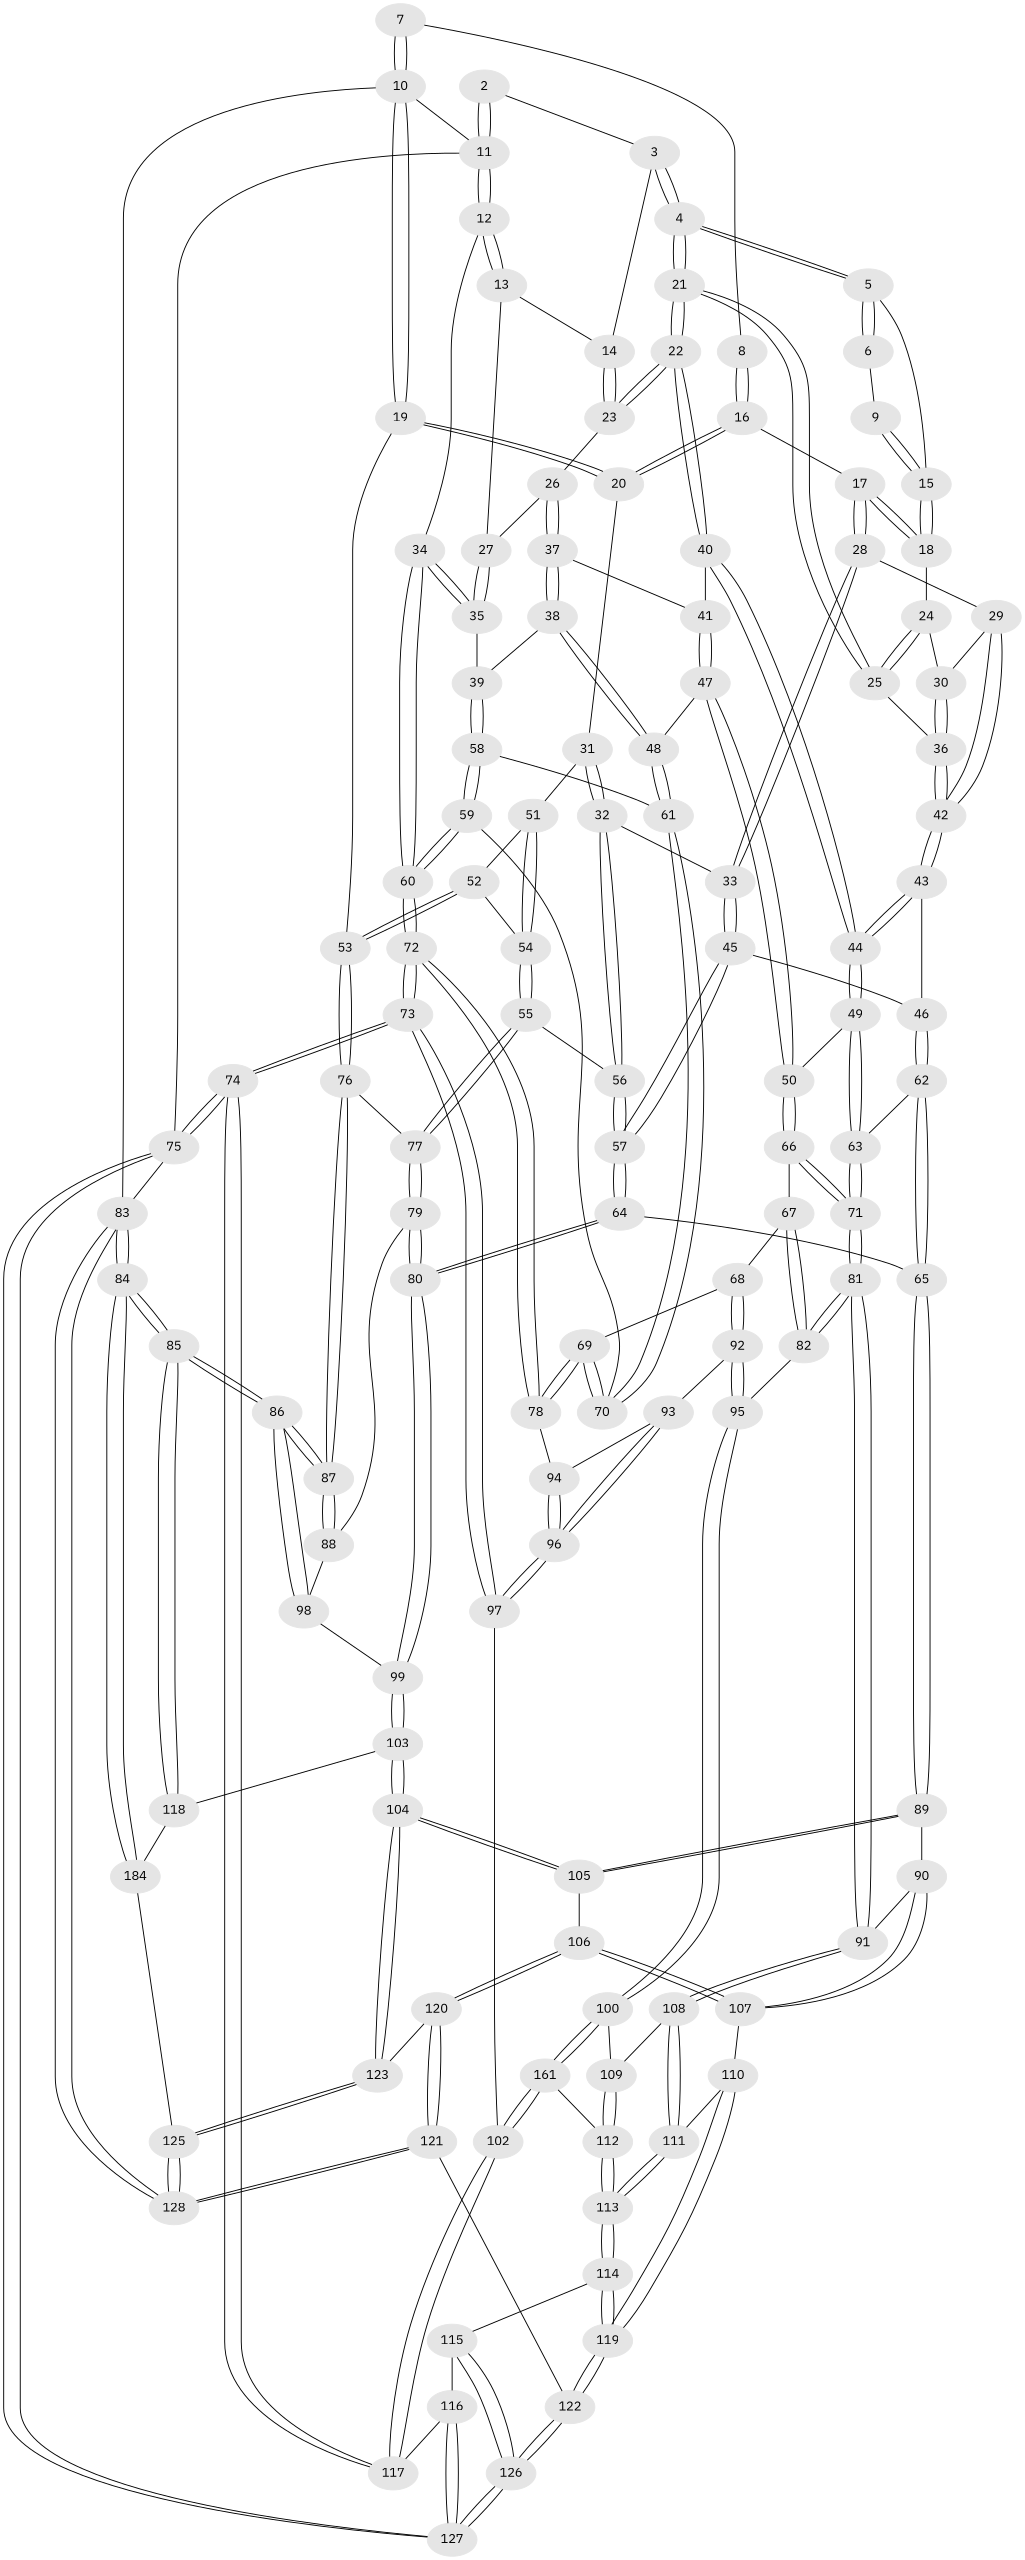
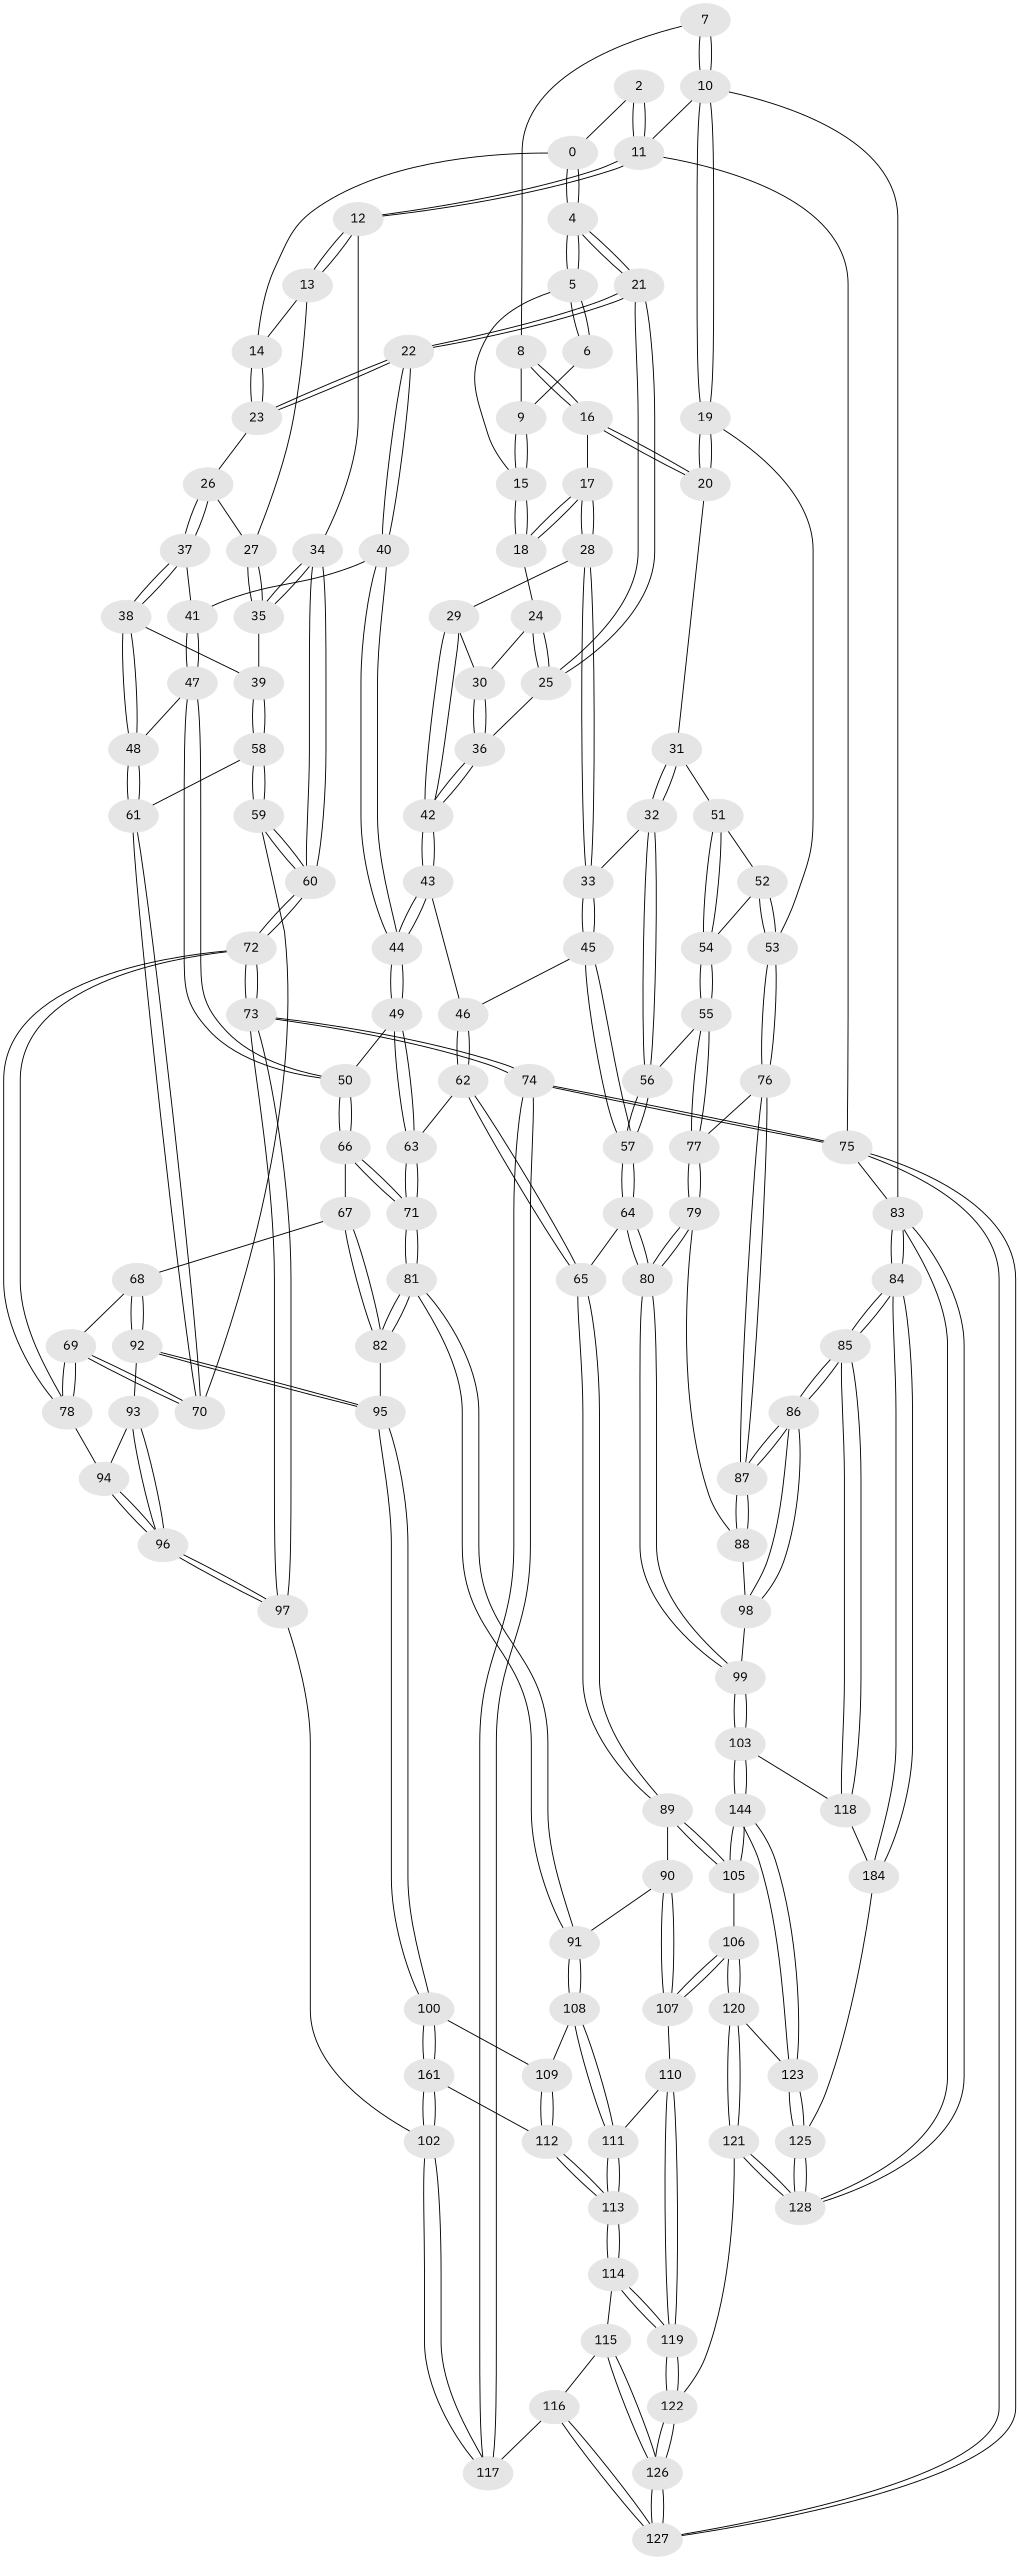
(655, 153) -> (573, 153)
none -> (521, 385)
(398, 1810) -> (740, 1810)
